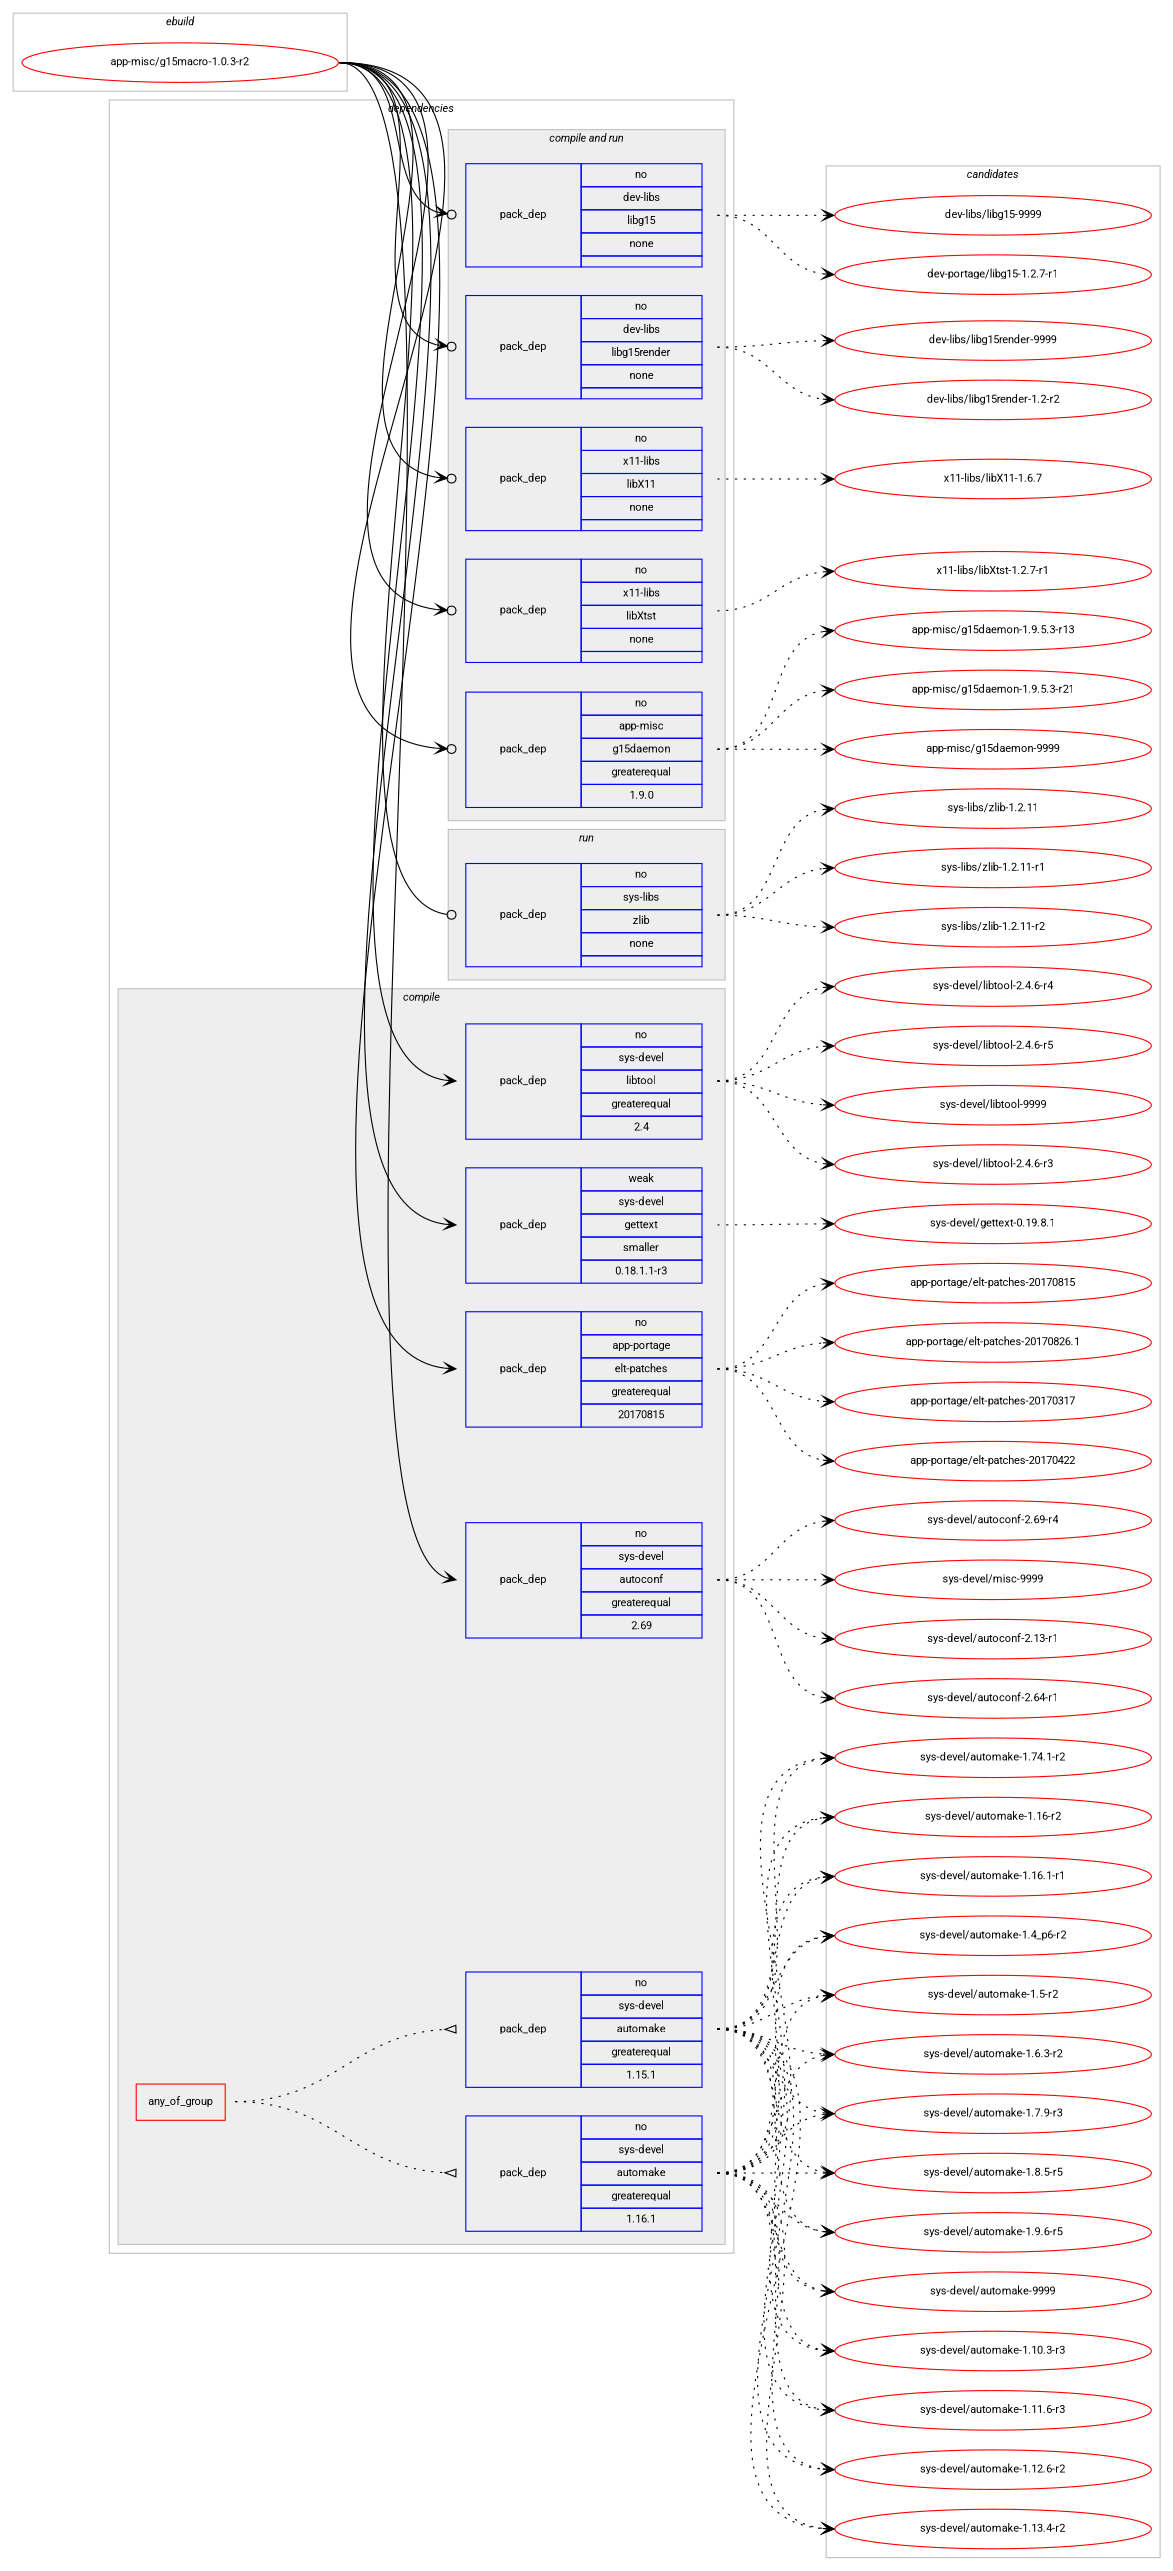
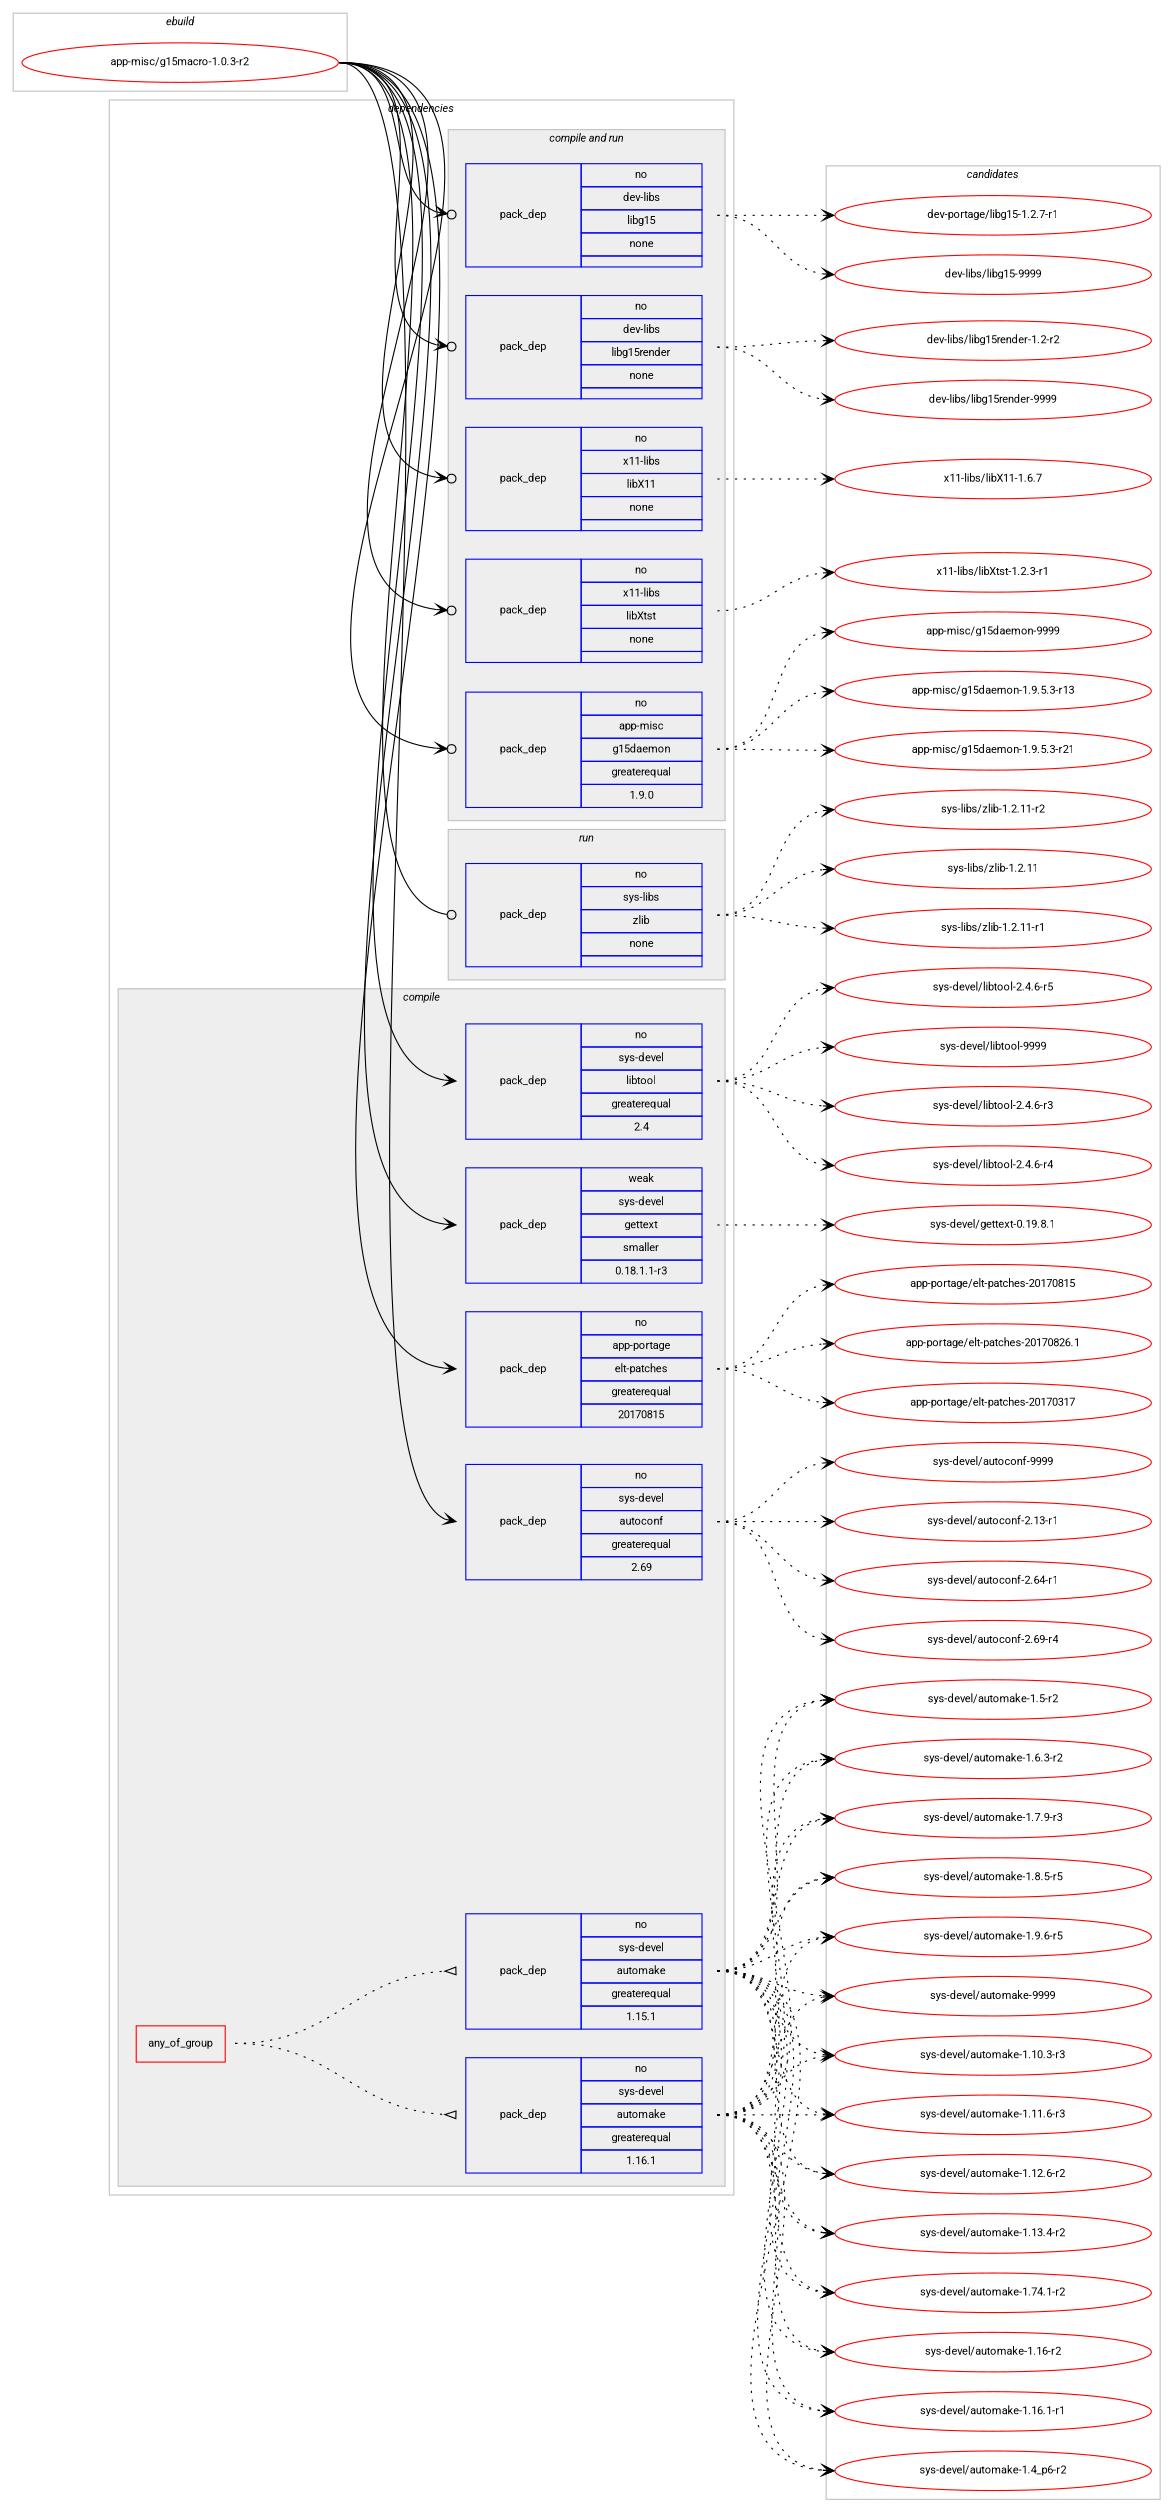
(993, 571) -> (993, 572)
(993, 1461) -> none
(993, 1580) -> (993, 1462)
